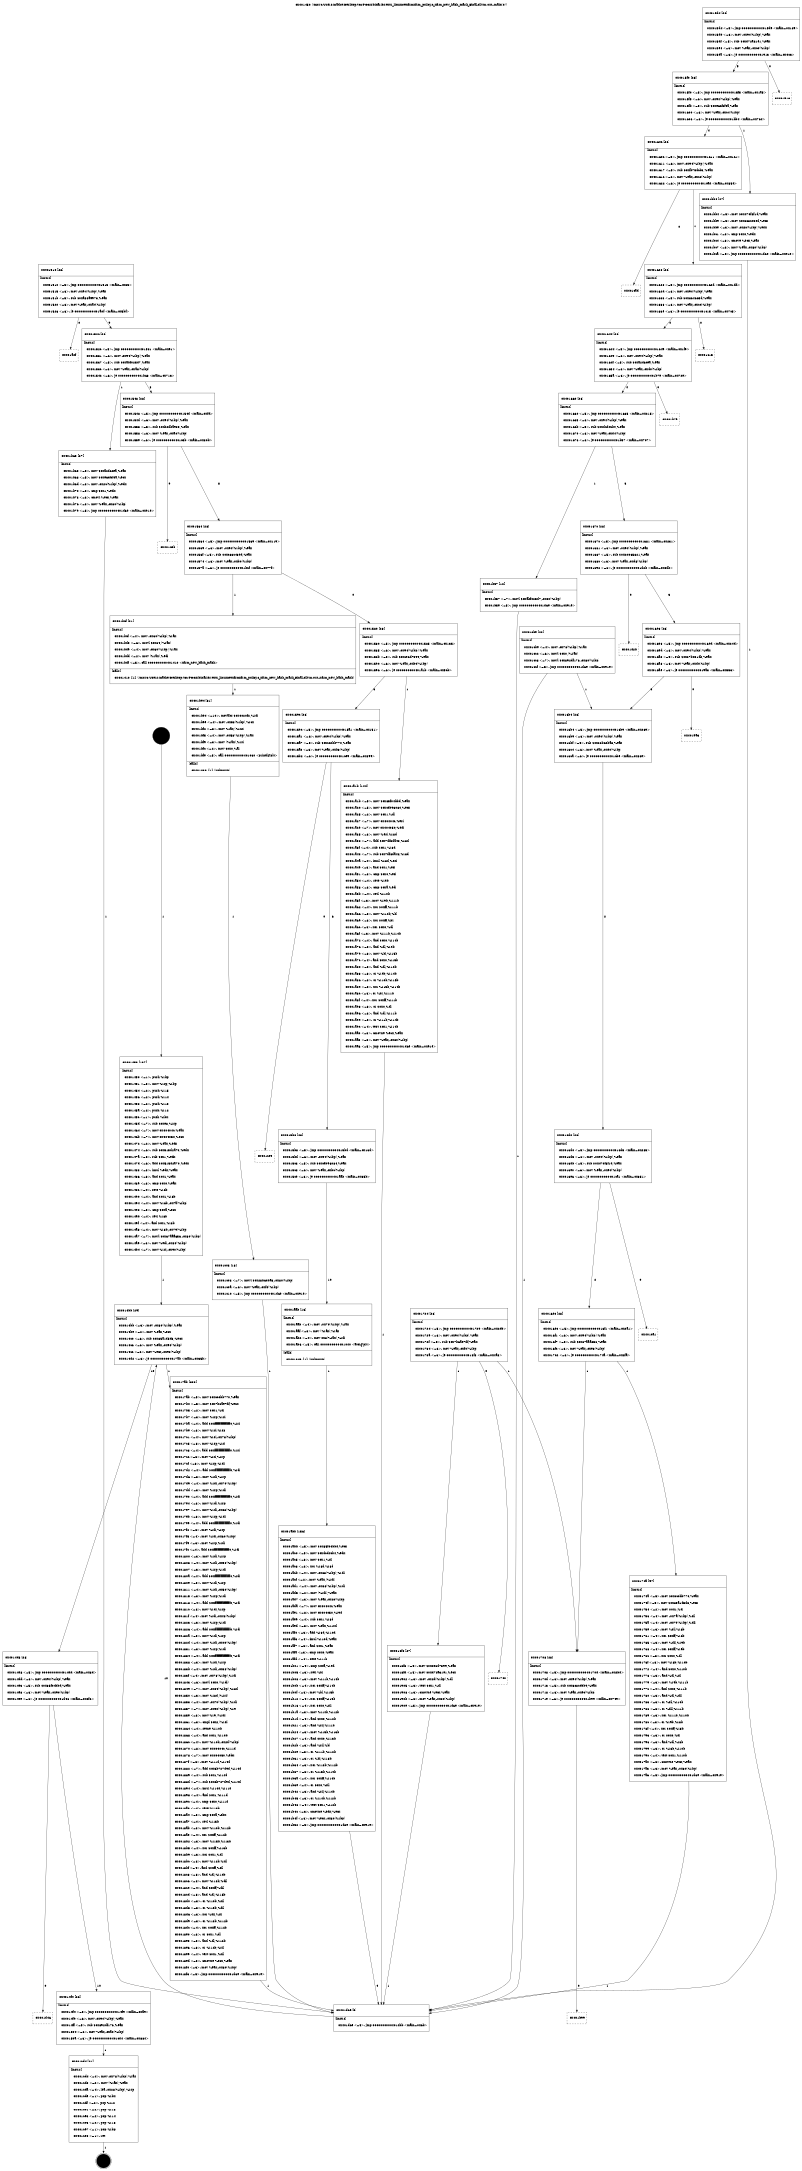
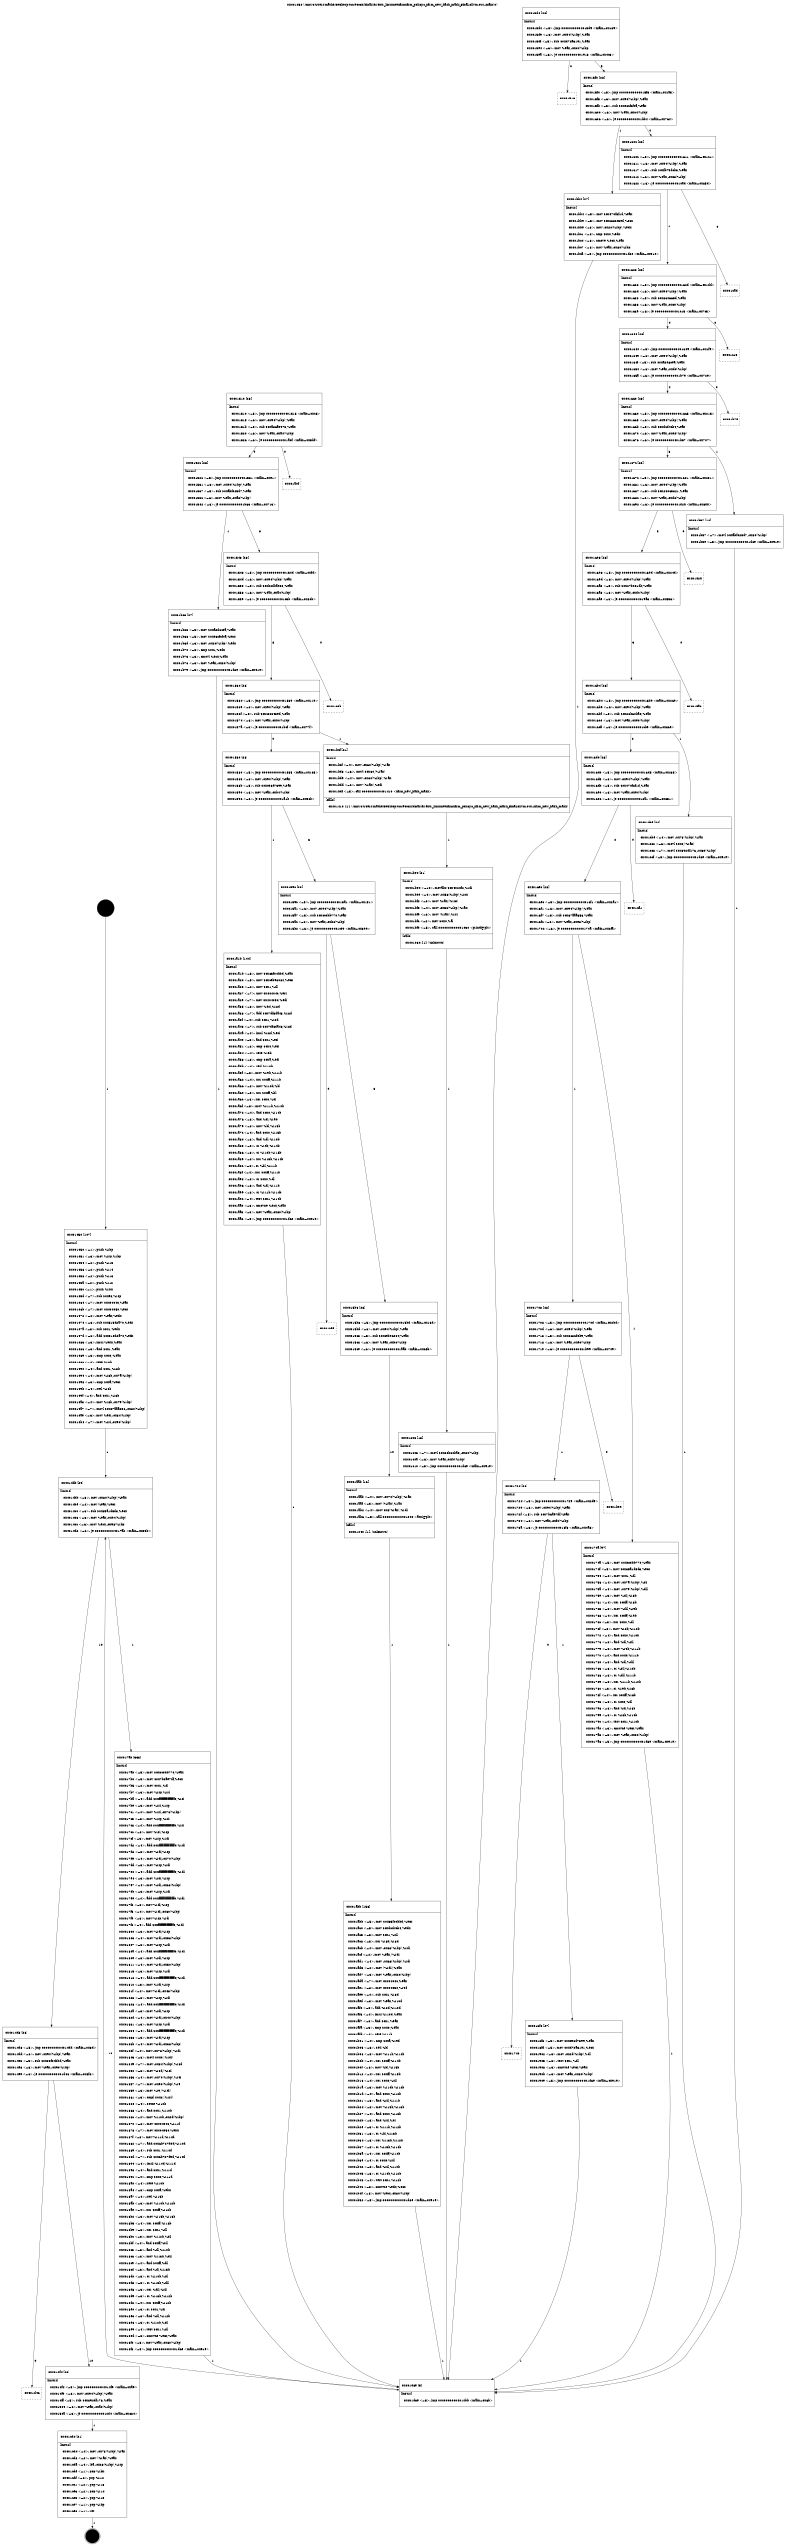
(584, 690) -> (689, 772)
(557, 1499) -> (562, 1417)
(377, 1986) -> (442, 2361)
